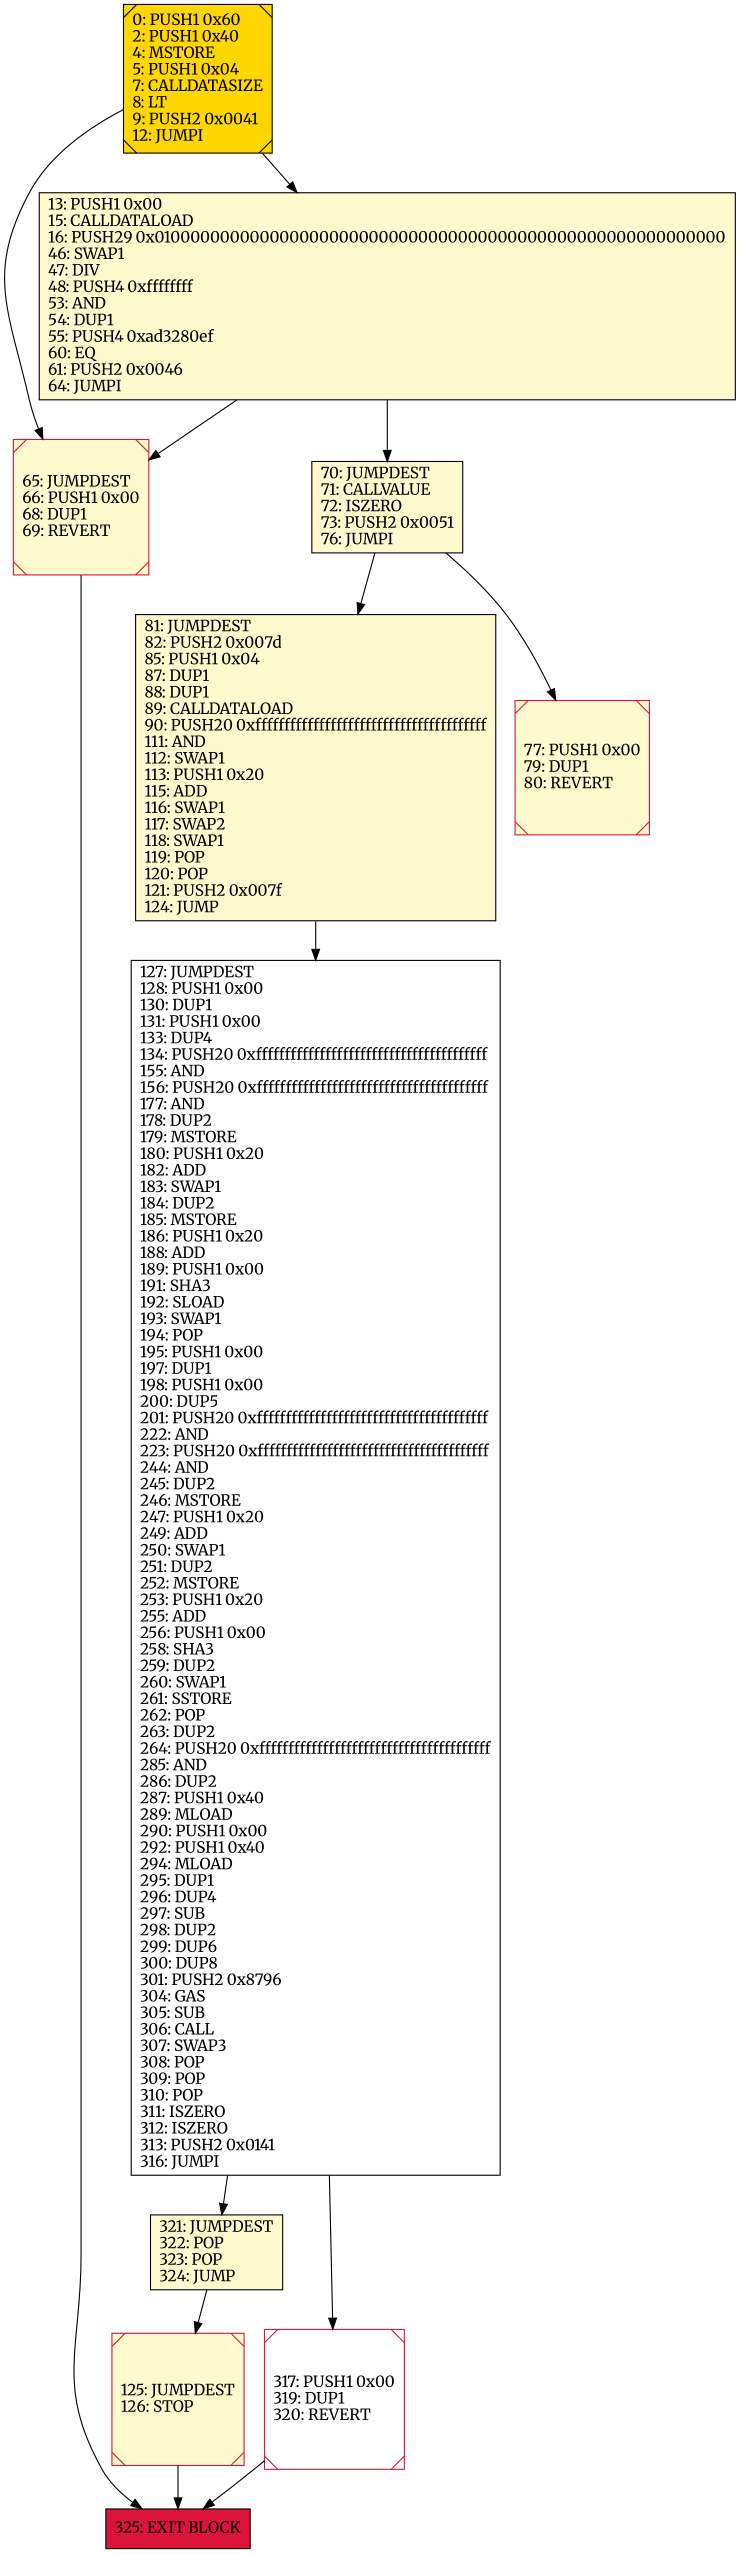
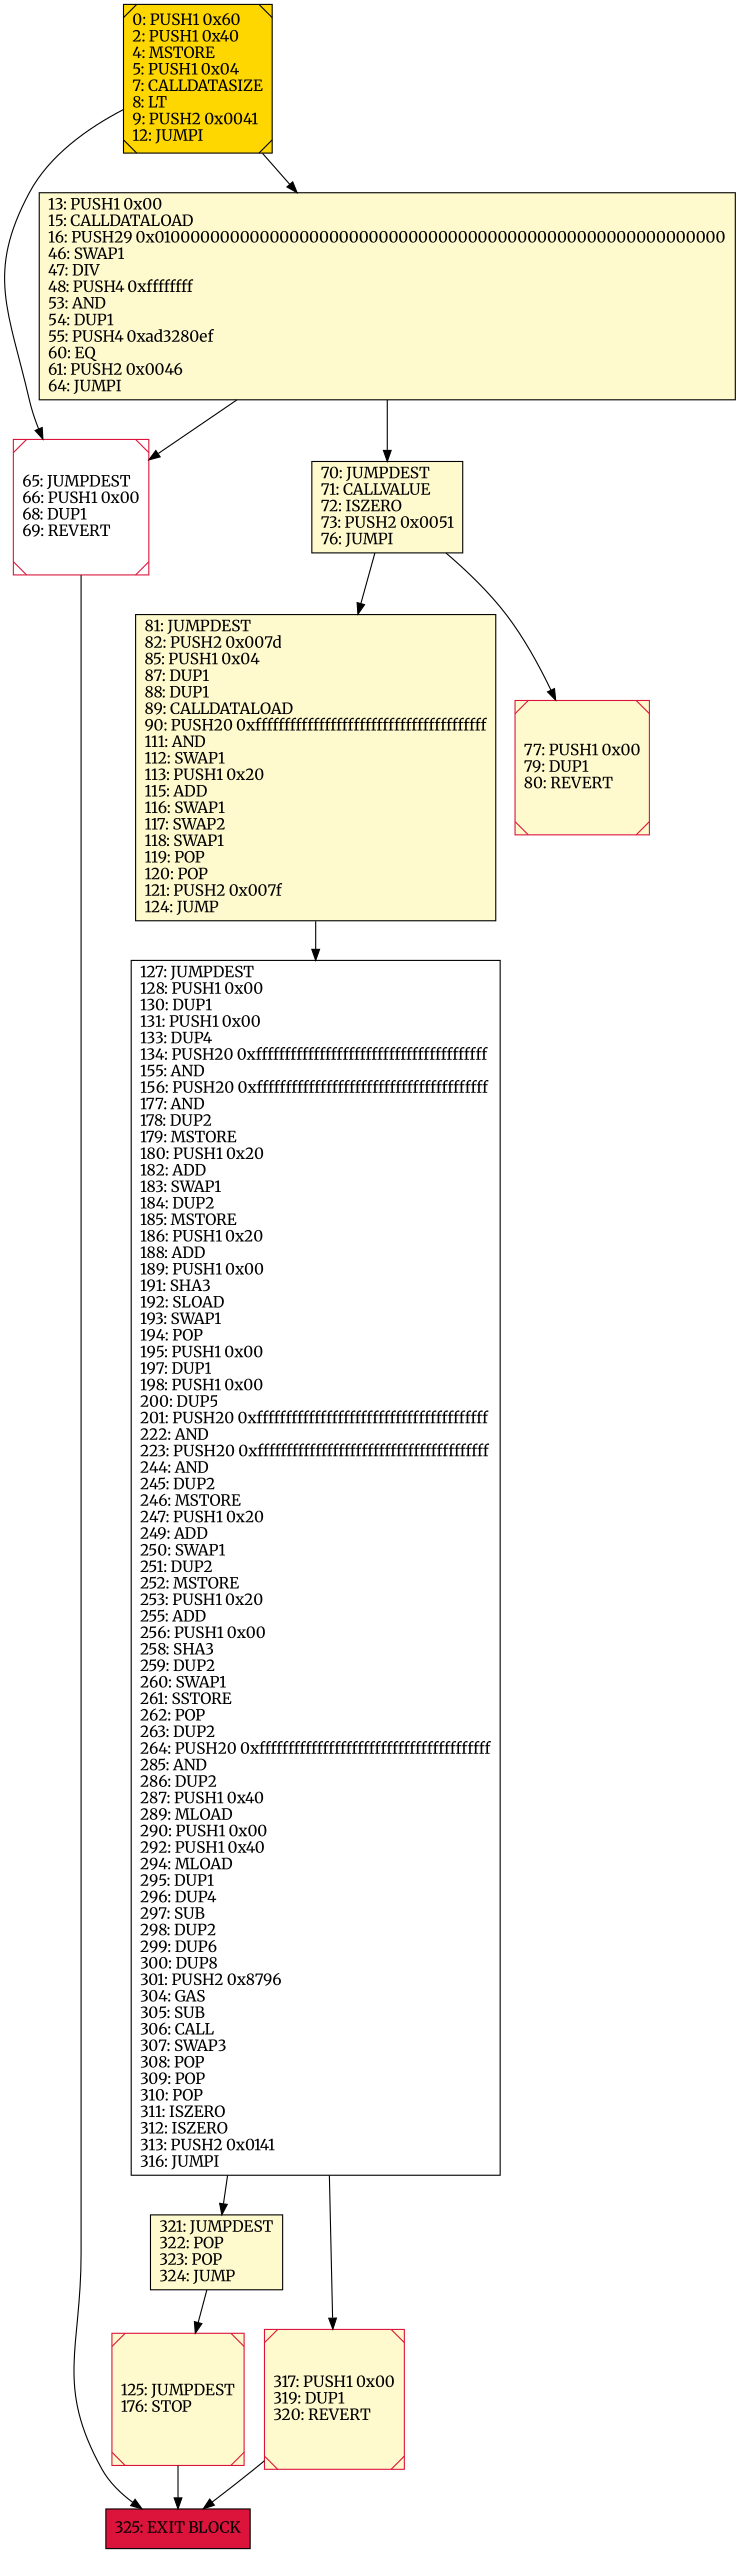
(81, 507) -> (81, 507)
(178, 2399) -> (178, 2399)
(334, 2399) -> (334, 2399)
